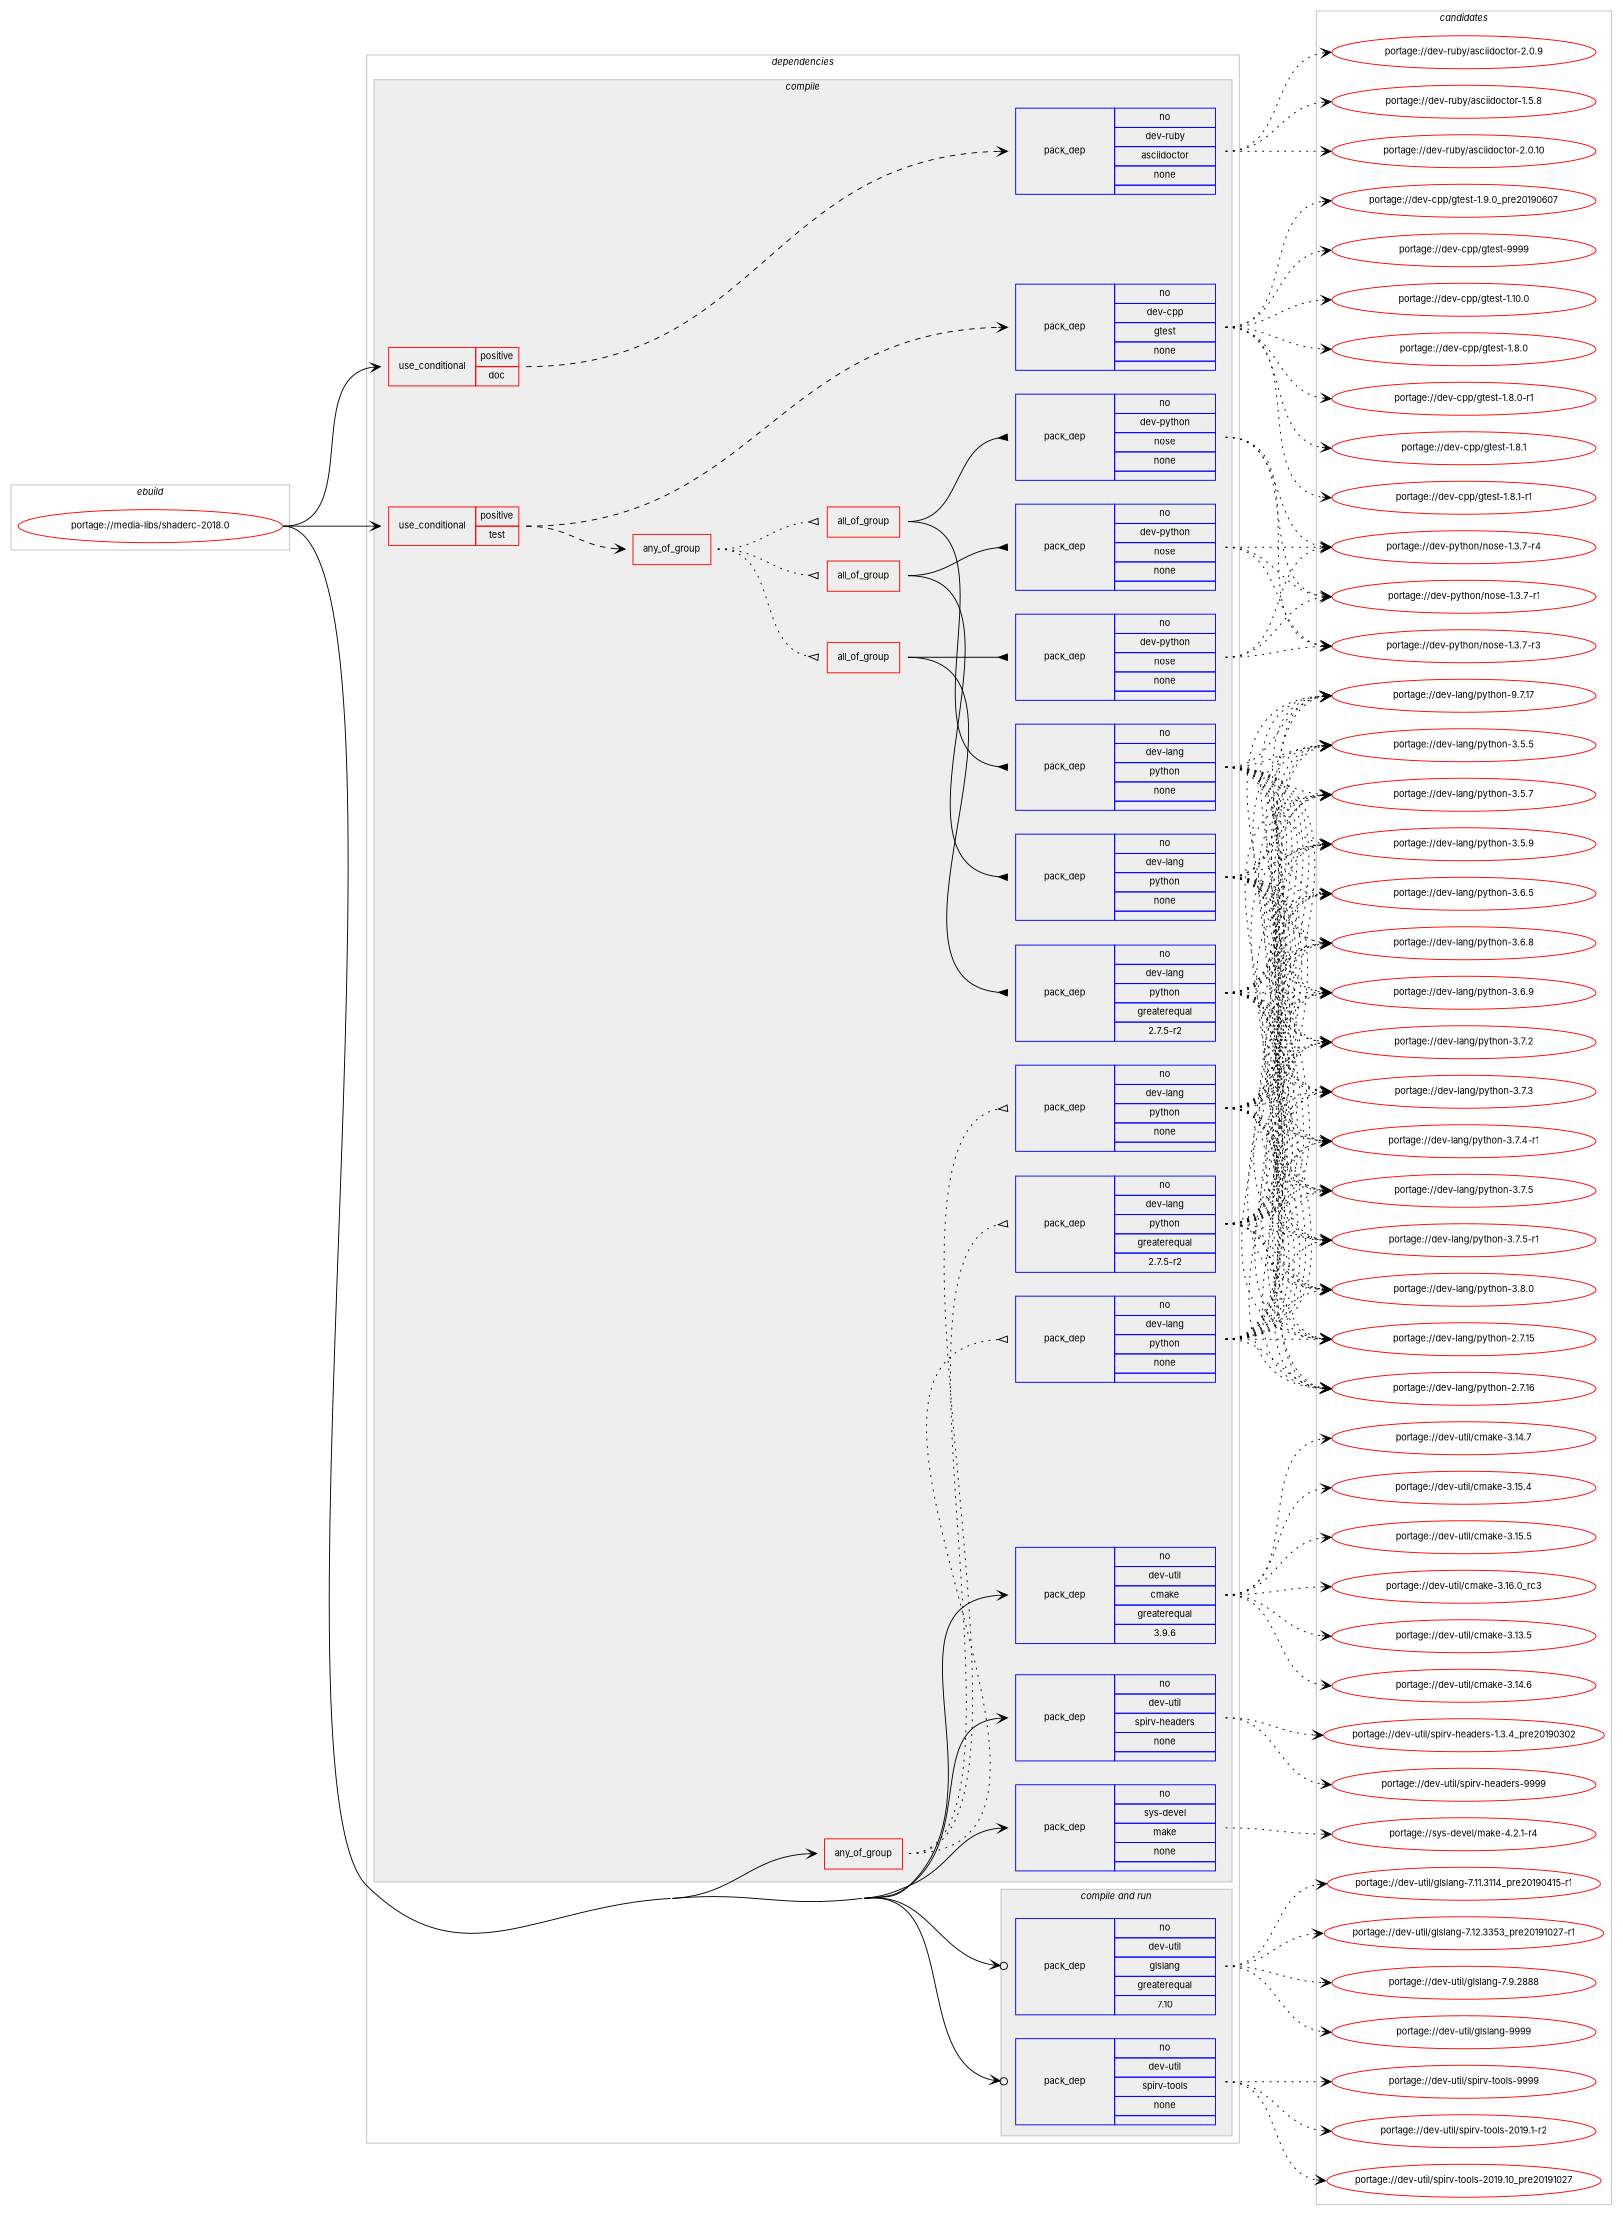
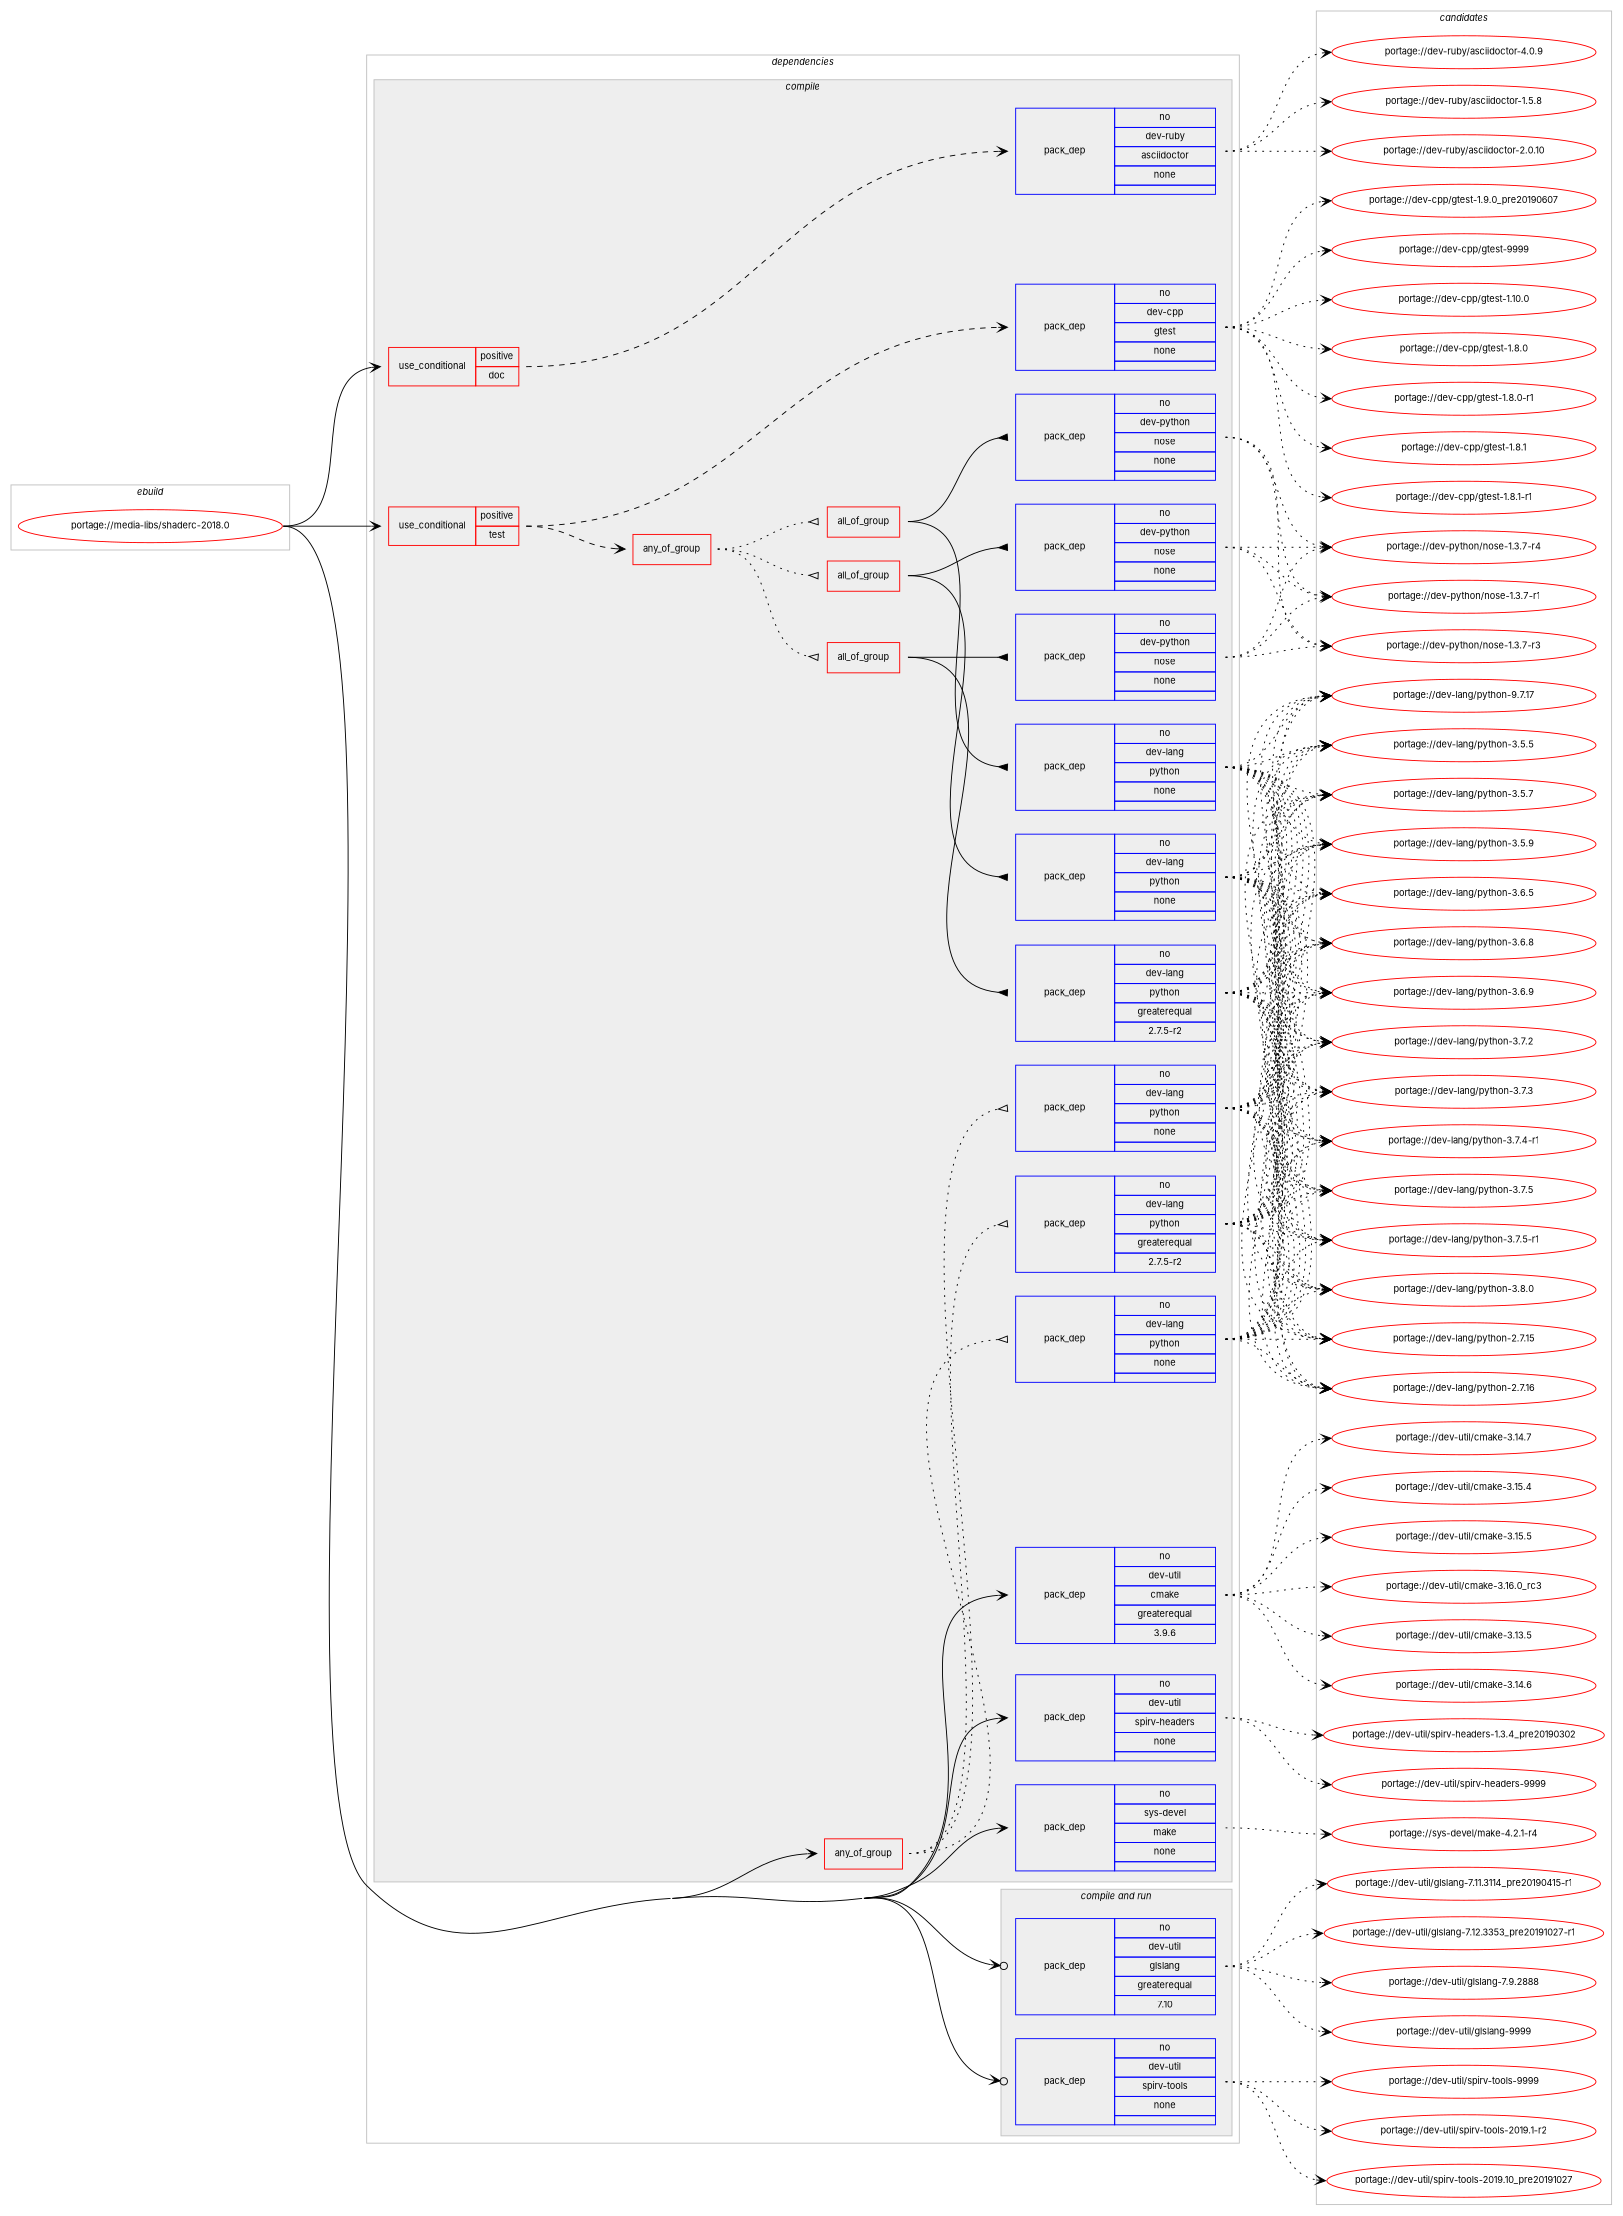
(1464, 52) -> (1464, 52)
